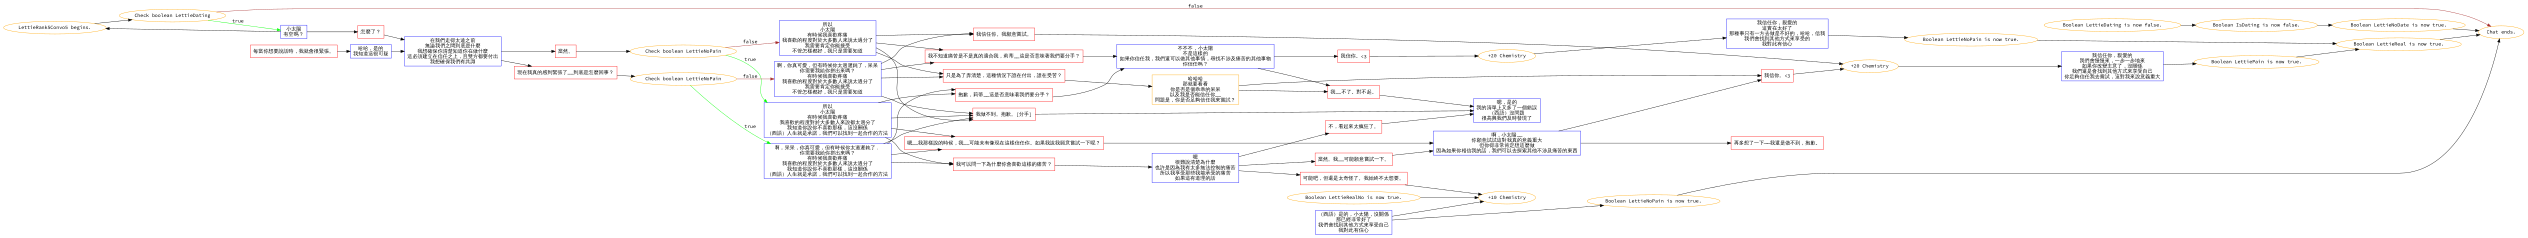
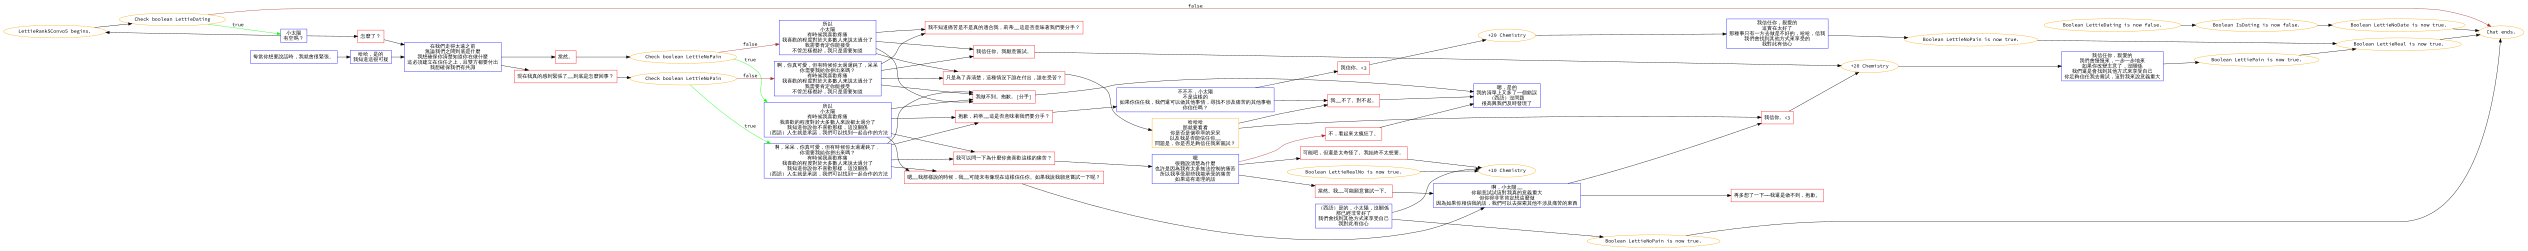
(294, 51) -> (294, 57)
(1098, 56) -> none
(1282, 145) -> (1280, 148)
